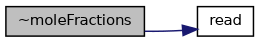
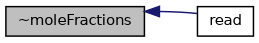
(164, 31) -> (179, 12)
